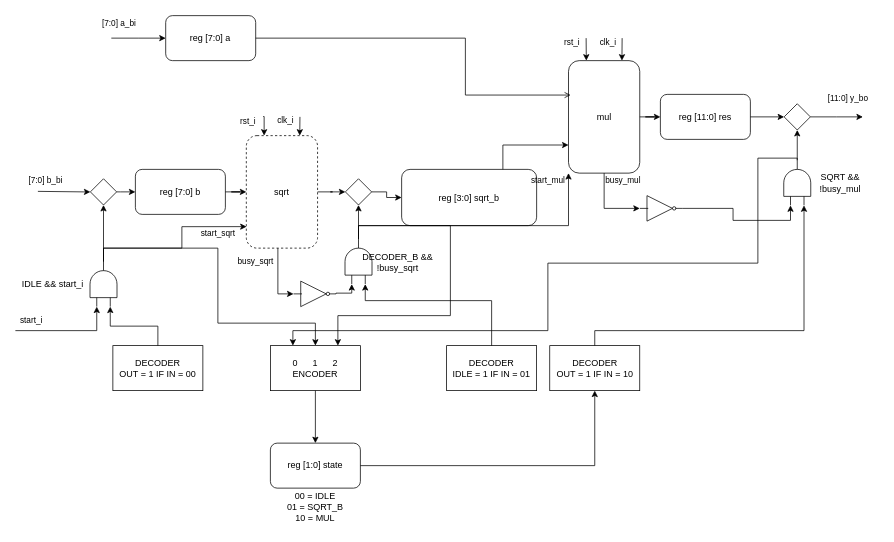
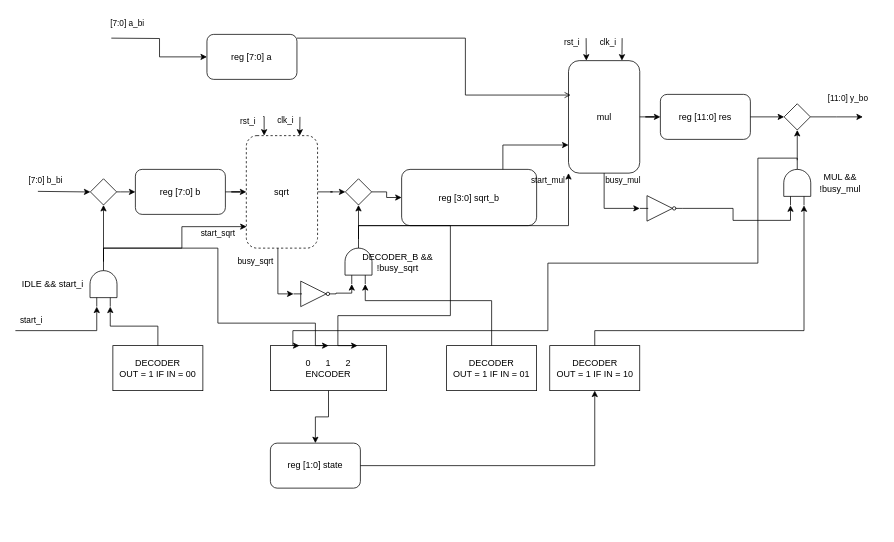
(211, 38) -> (252, 57)
(840, 183) -> (840, 183)
(315, 368) -> (329, 368)
(492, 368) -> (492, 368)
(315, 507) -> none
